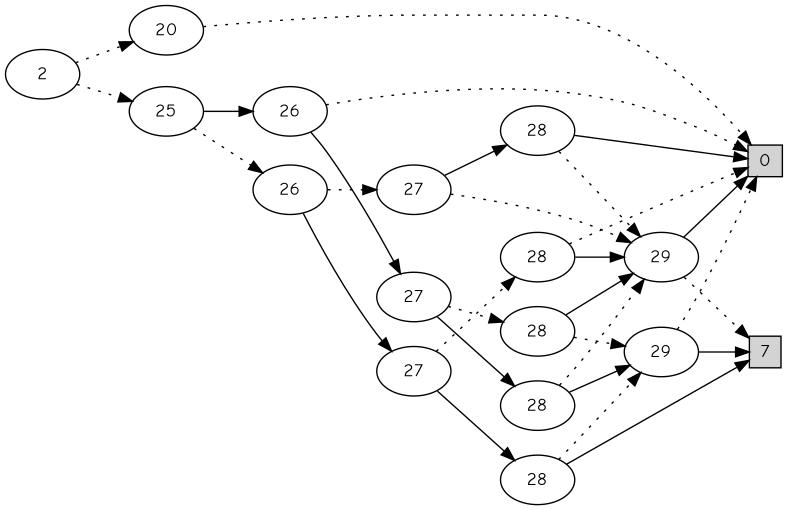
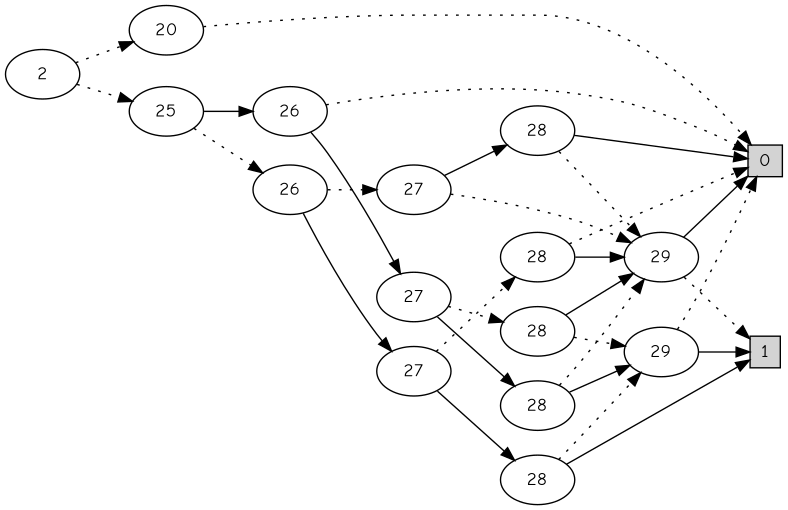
(765, 352) -> (765, 352)
